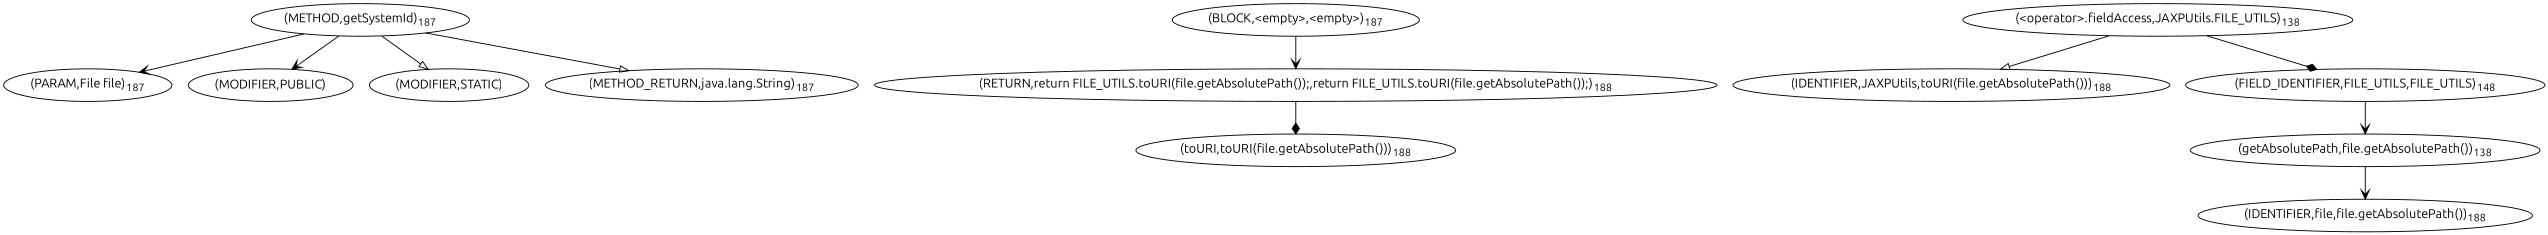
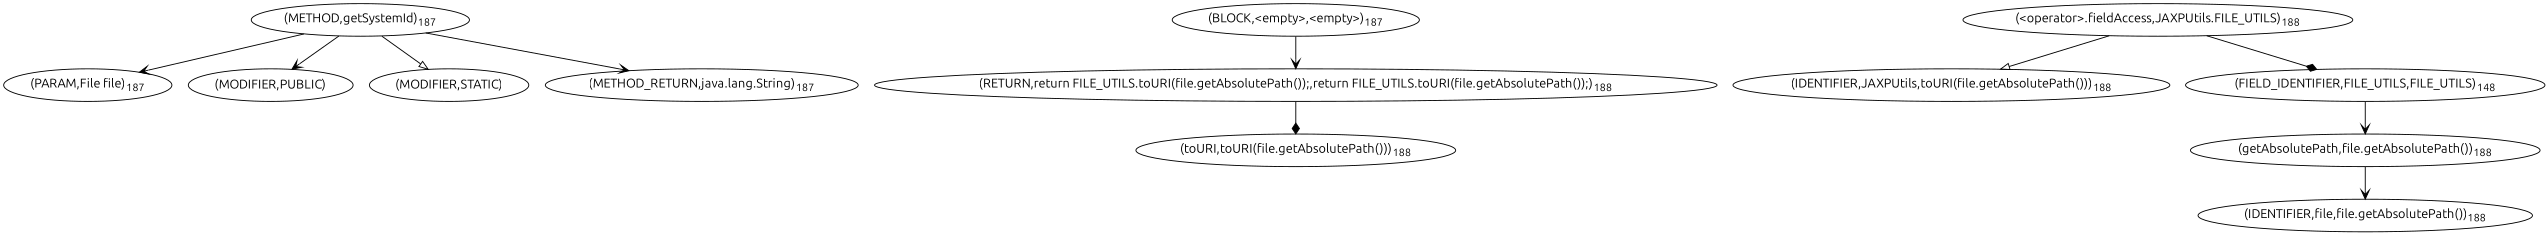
(2291, 19) -> (2291, 19)
(523, 51) -> (523, 51)
(2483, 149) -> (2483, 149)
